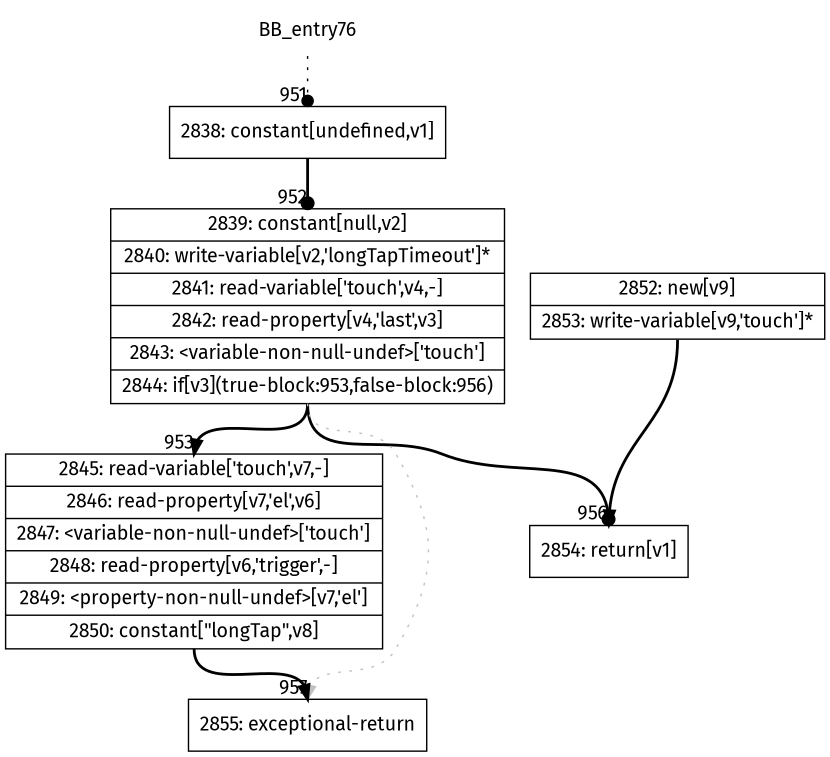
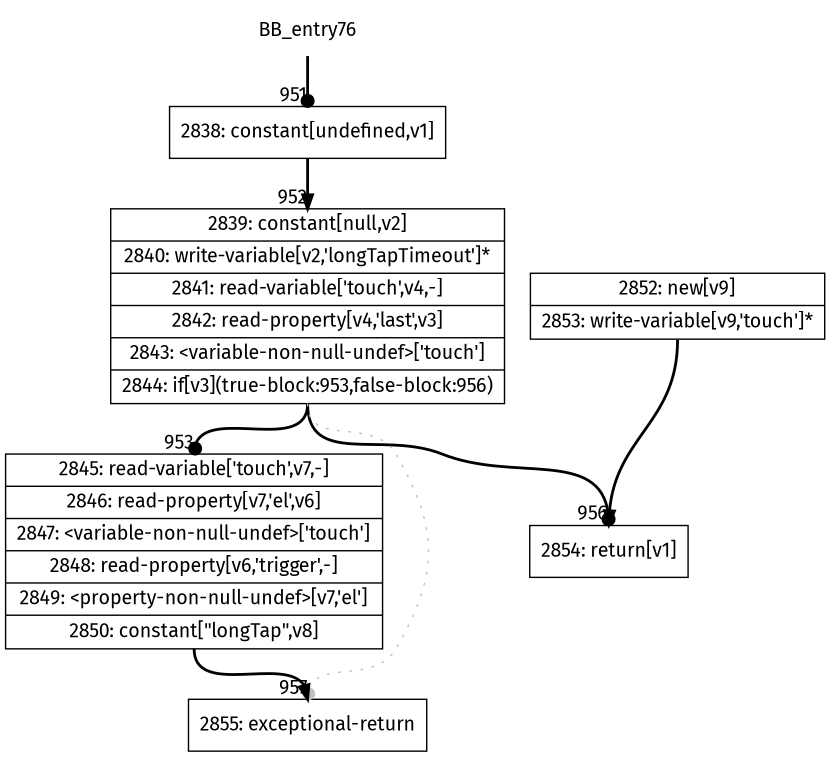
(308, 76) -> (308, 76)
(308, 178) -> (308, 178)
(257, 429) -> (257, 429)
(428, 544) -> (428, 544)
